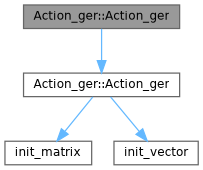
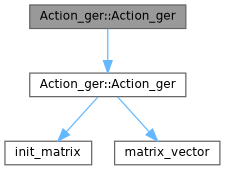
(156, 153) -> (167, 153)
